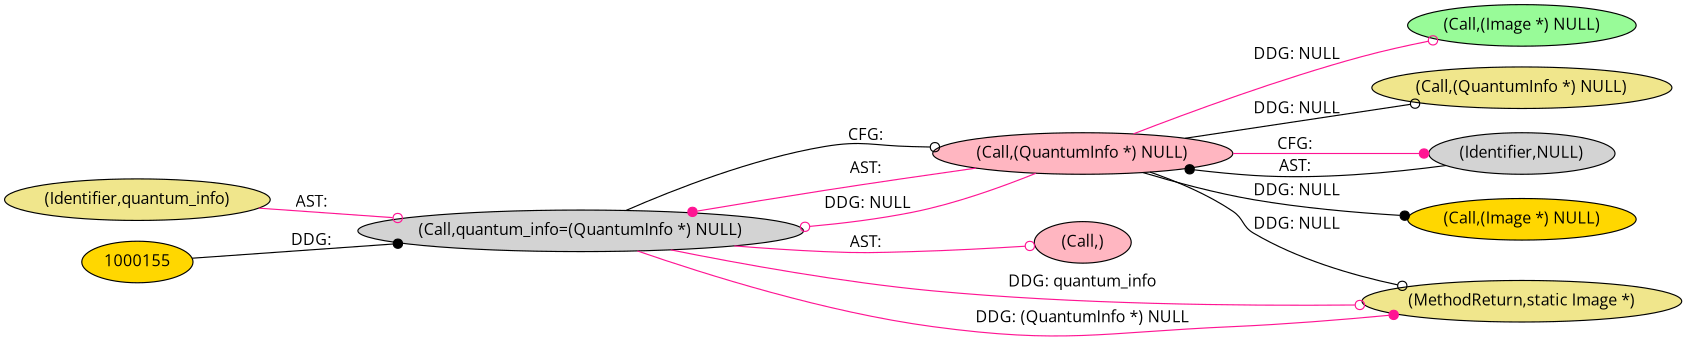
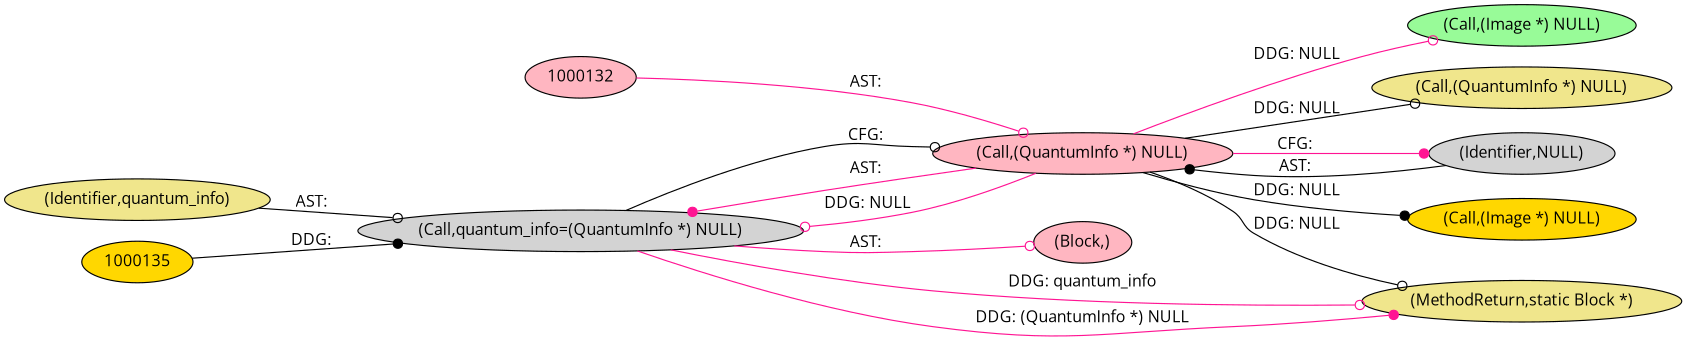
none -> (581, 77)
(326, 213) -> (326, 213)
(1083, 242) -> (1083, 242)
(137, 262) -> (137, 262)
(1522, 301) -> (1522, 301)
